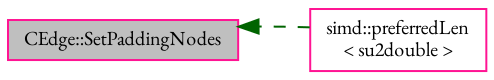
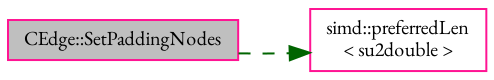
(284, 27) -> (264, 54)
